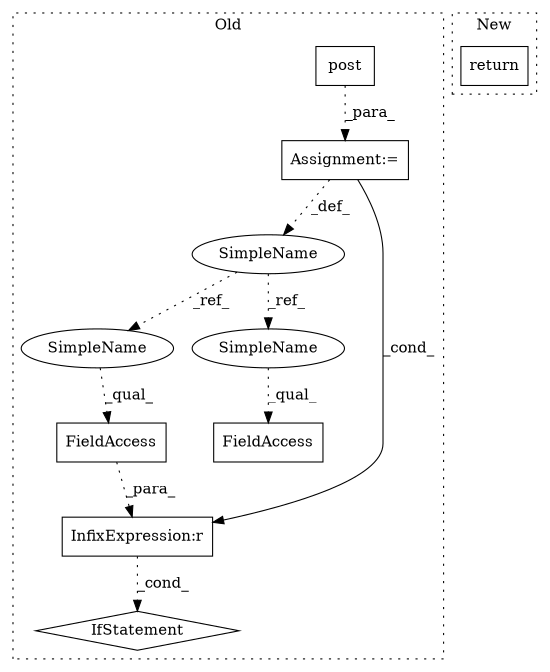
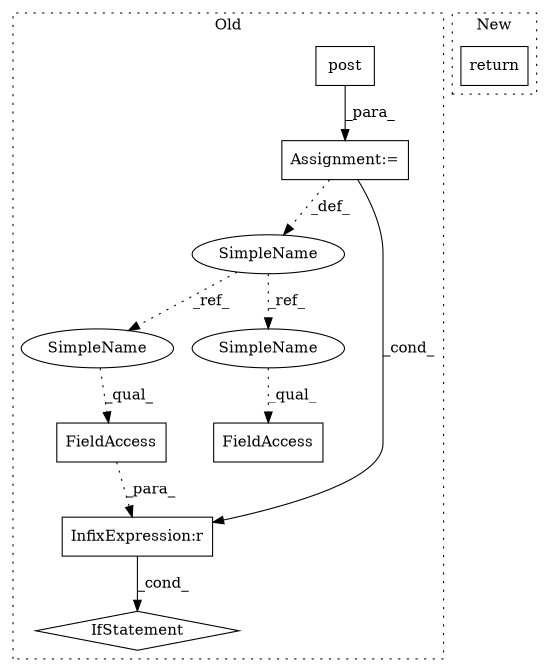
(345, 108) -> (345, 108)
(137, 578) -> (137, 578)
